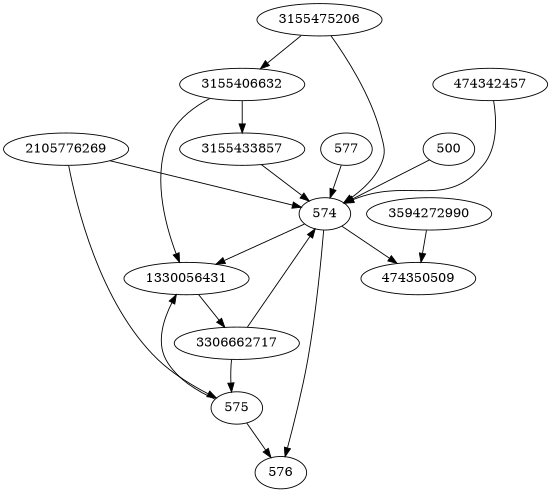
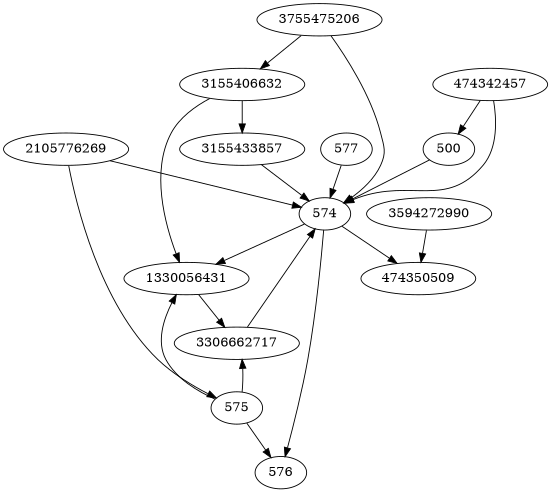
(319, 20) -> (319, 20)
none -> (472, 113)
(231, 371) -> (243, 380)
